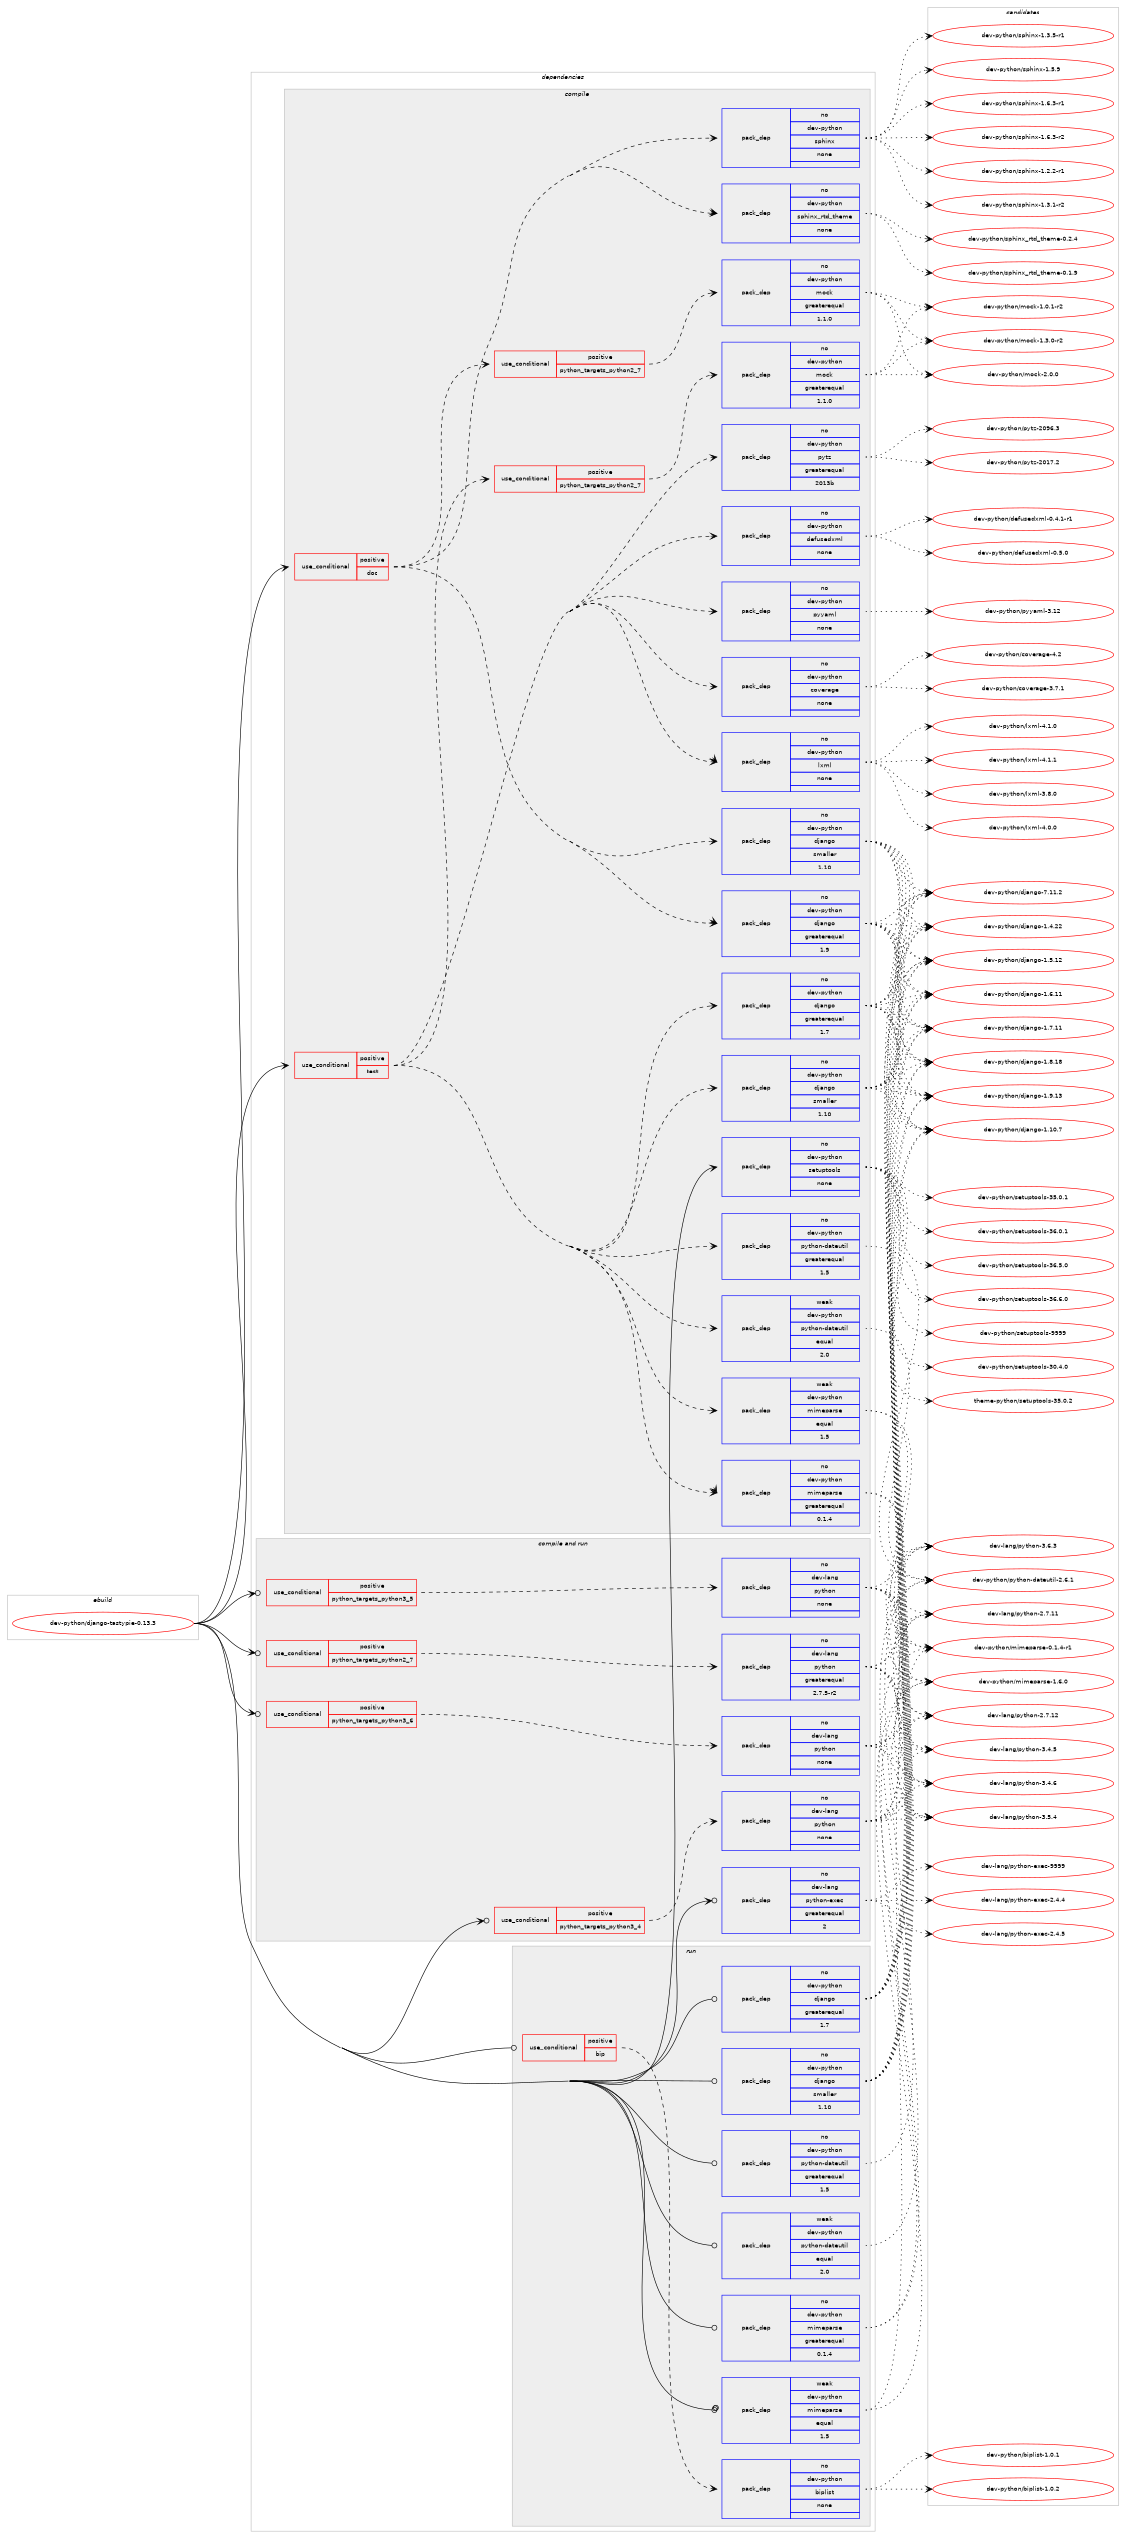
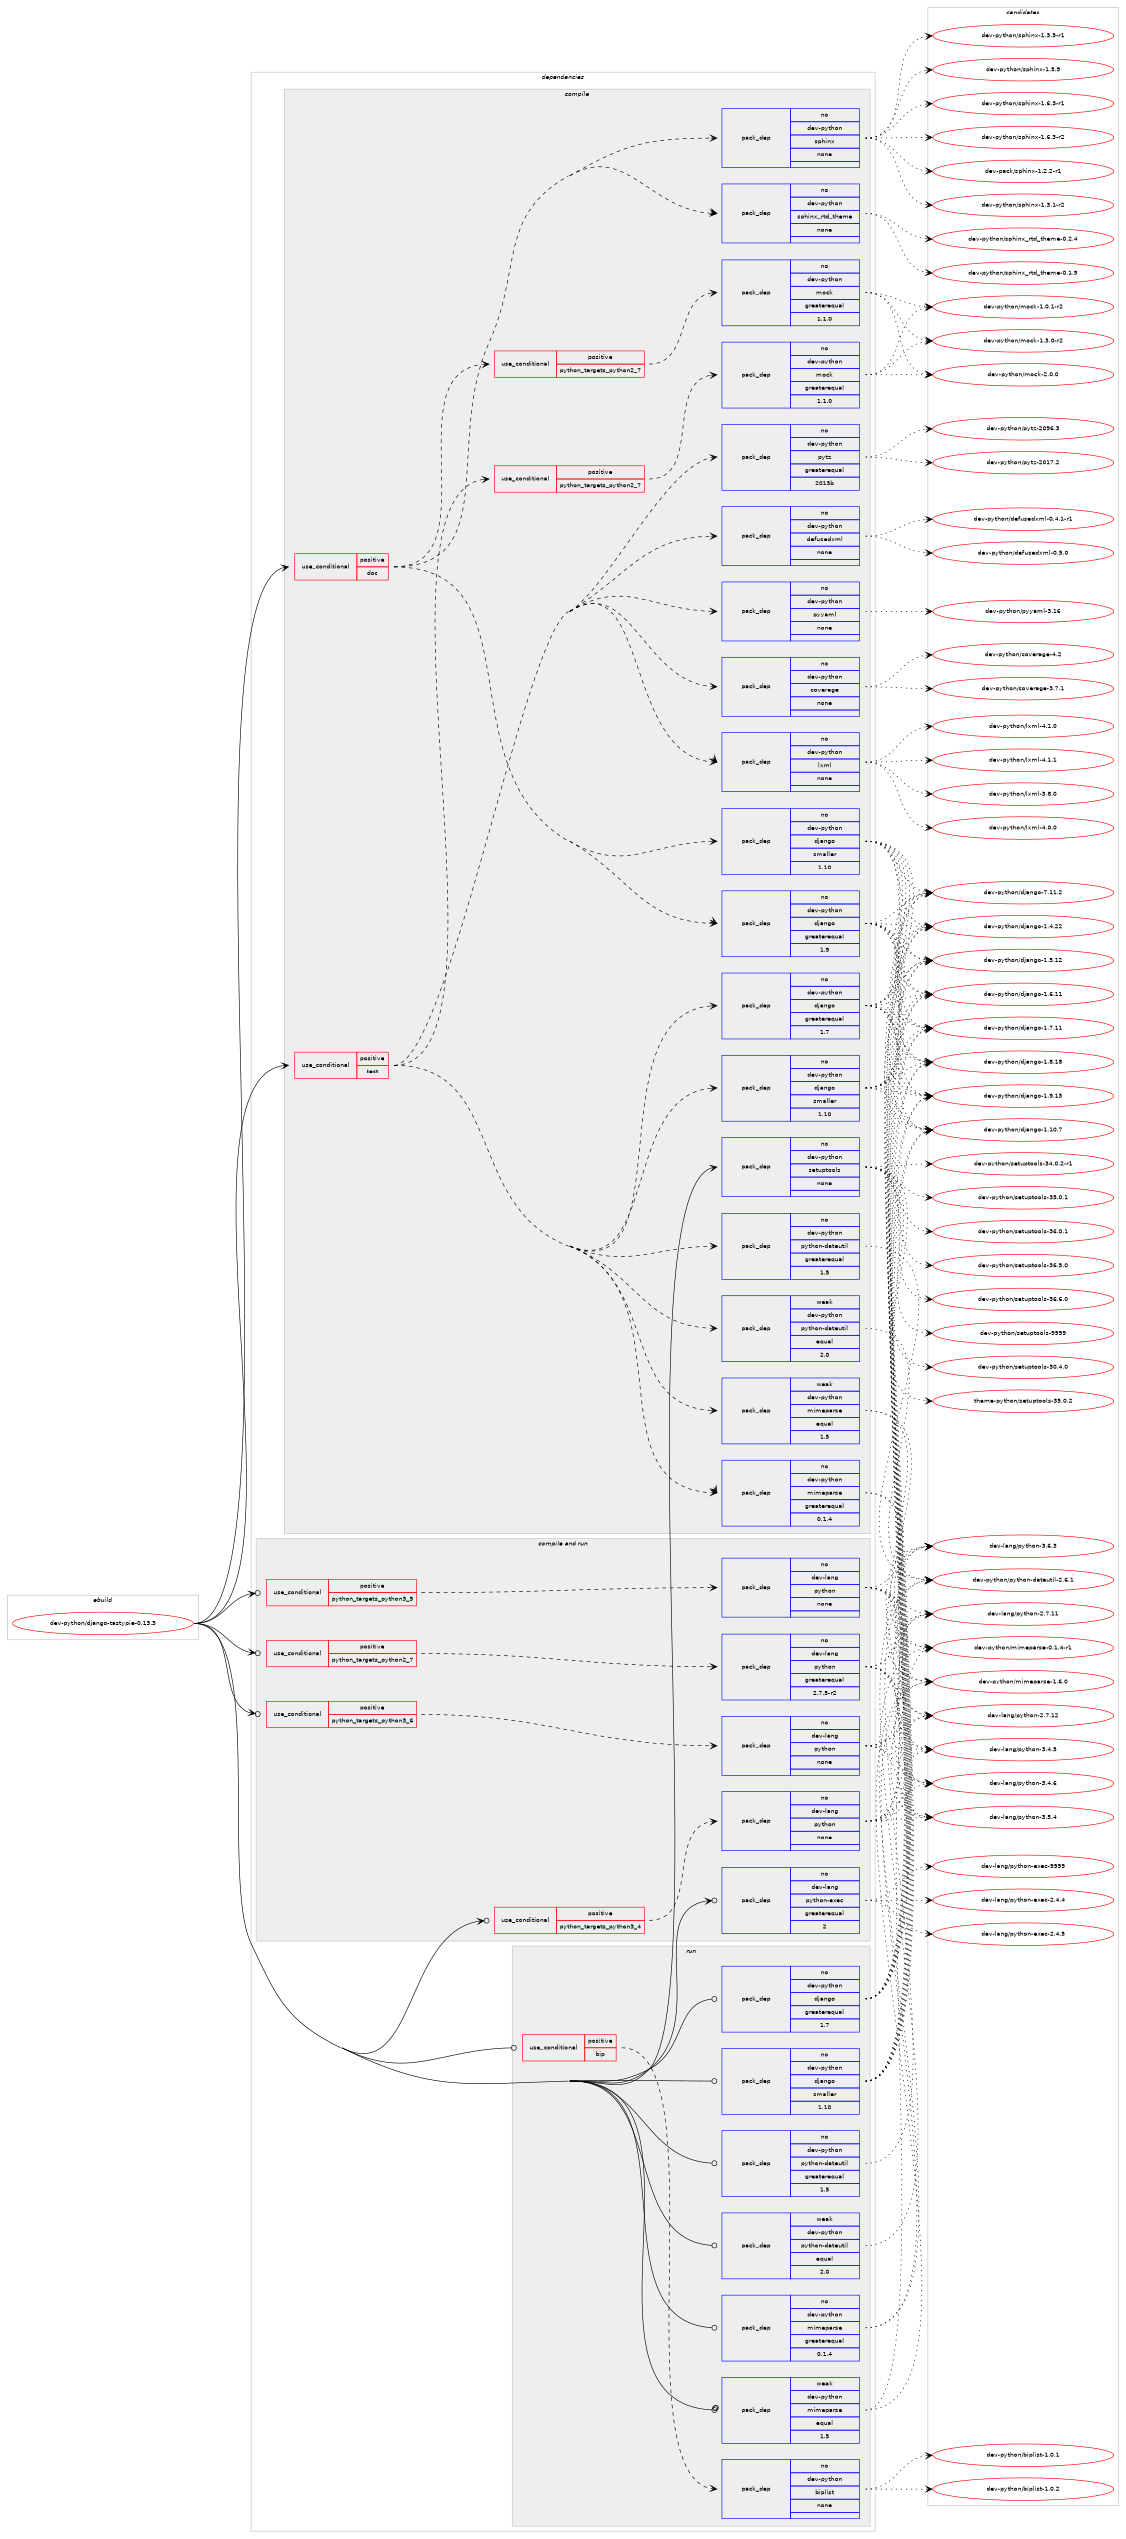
(1023, 171) -> (1023, 171)
(1023, 611) -> (1023, 611)
none -> (1023, 1164)
